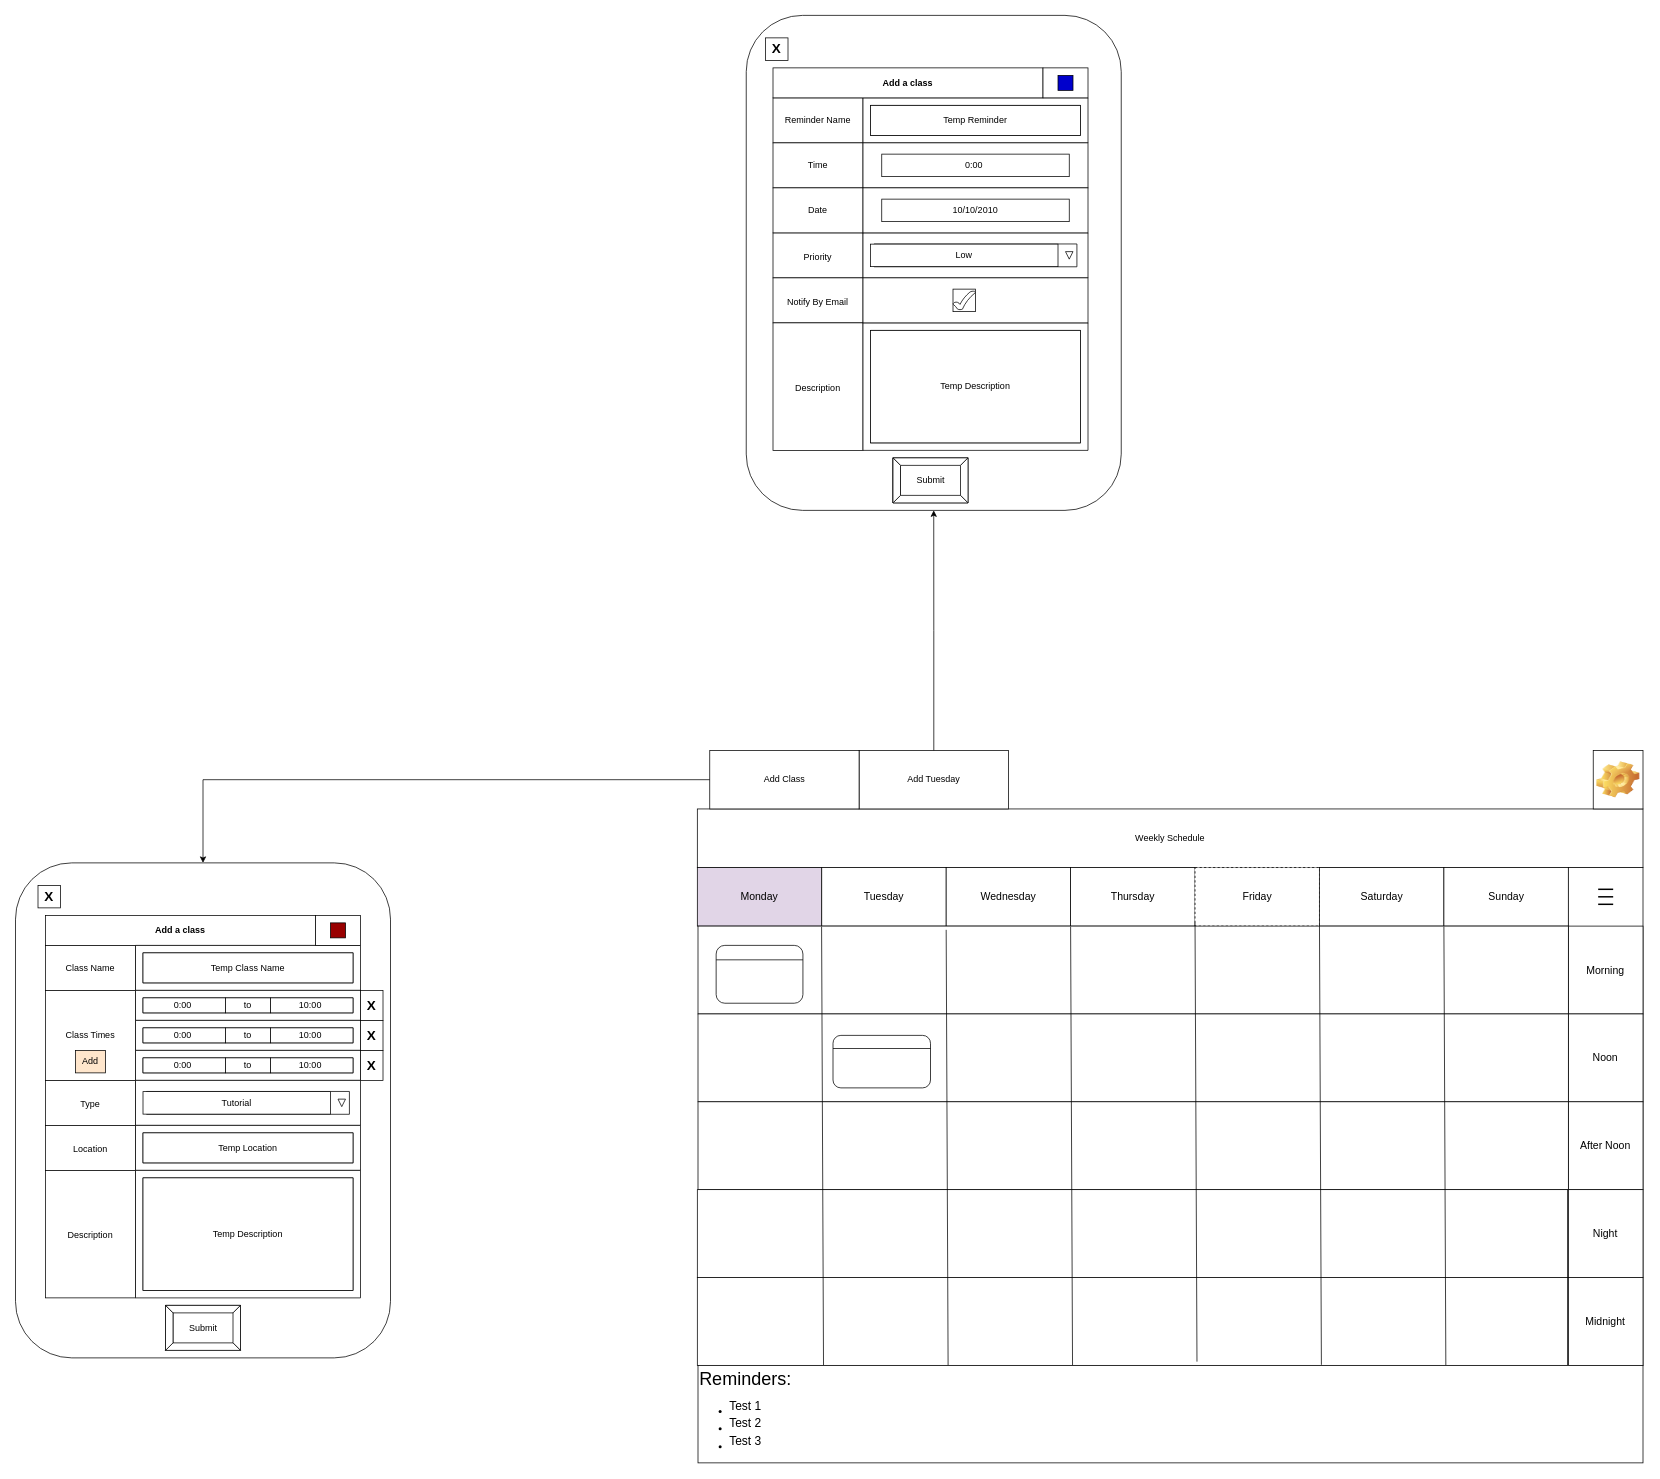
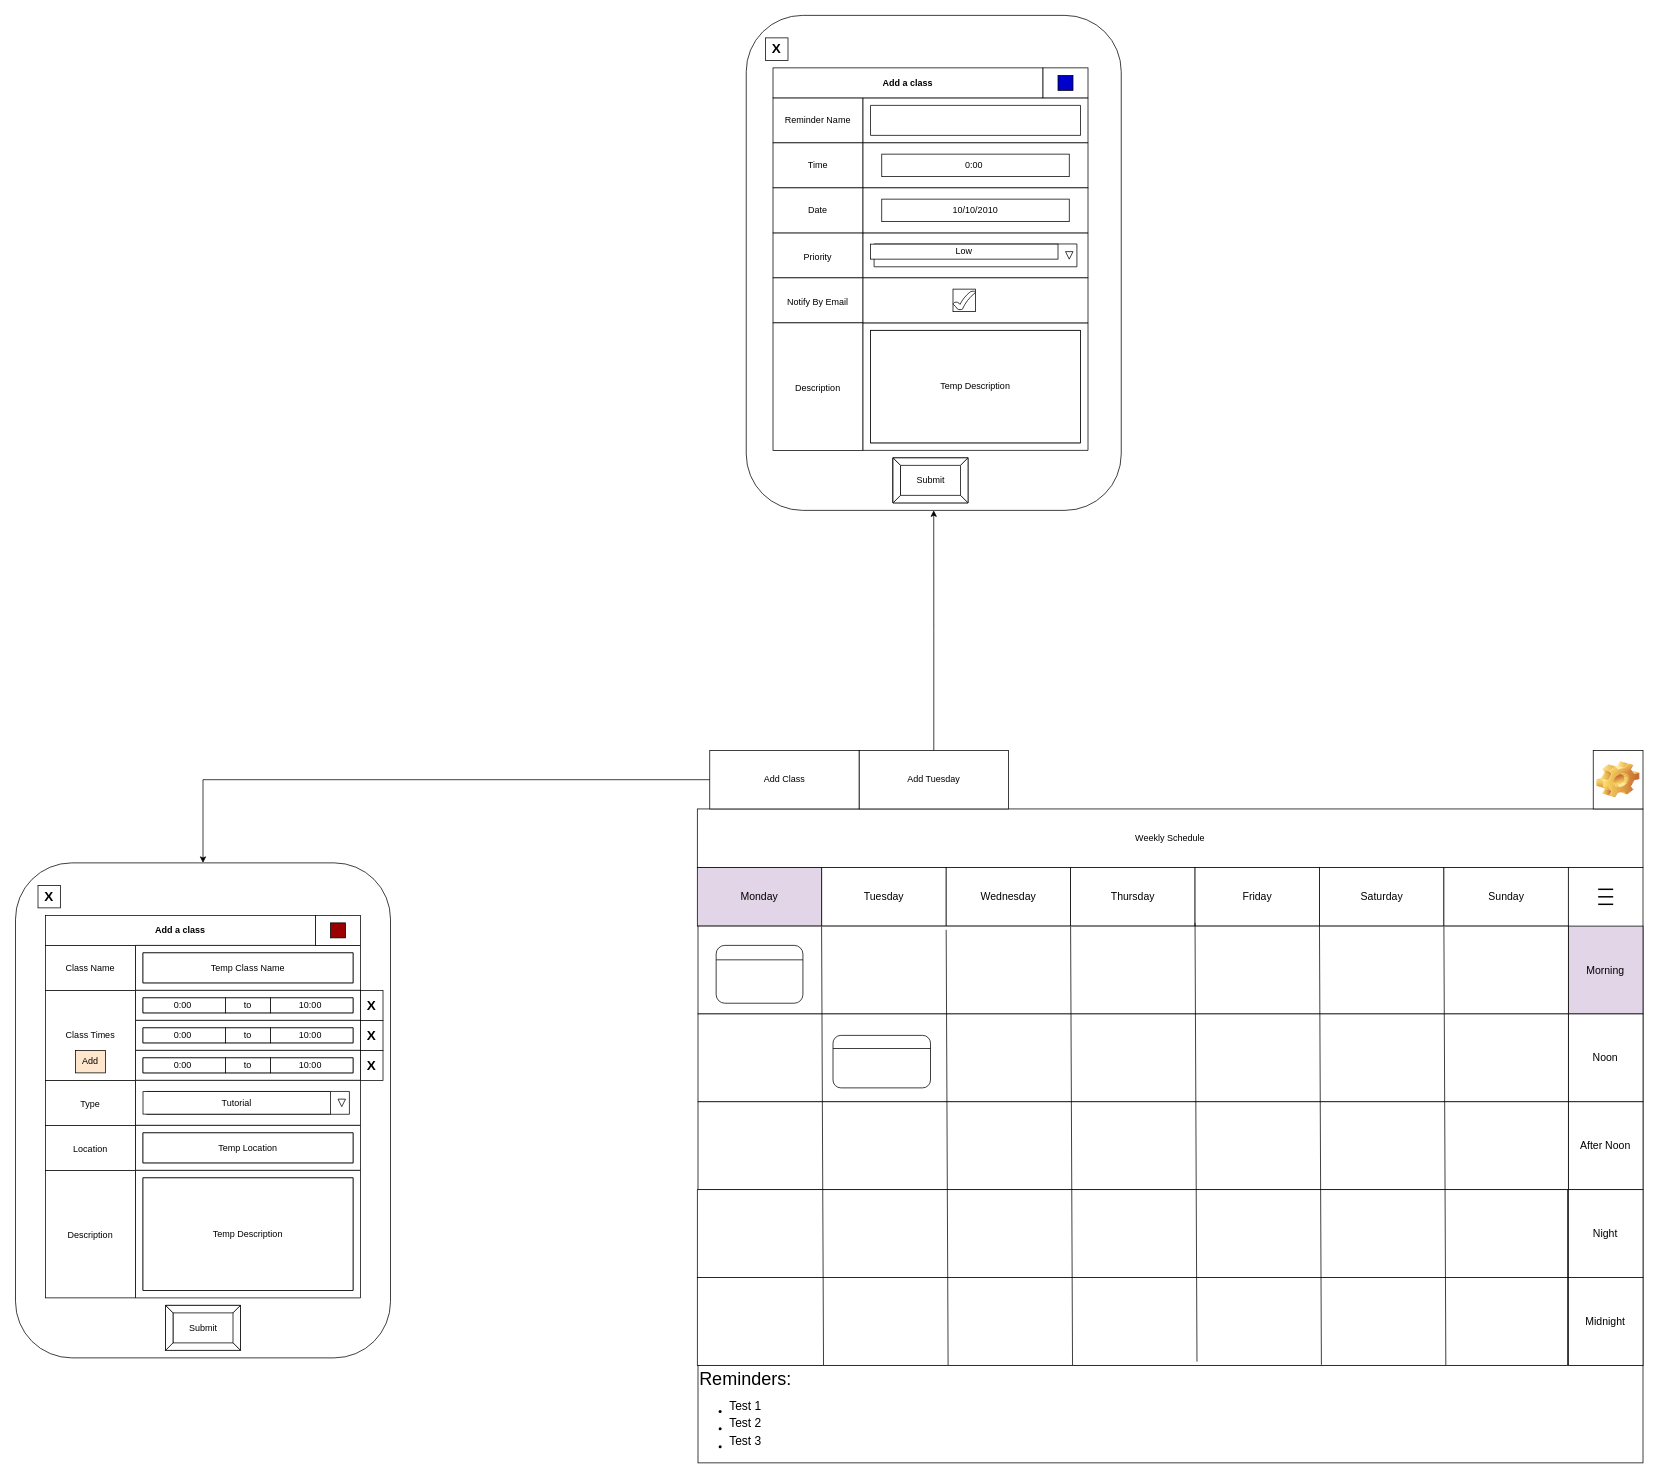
(975, 120) -> none
(964, 255) -> (964, 252)
(1257, 897) -> (1257, 897)
(1606, 970) -> (1606, 970)
